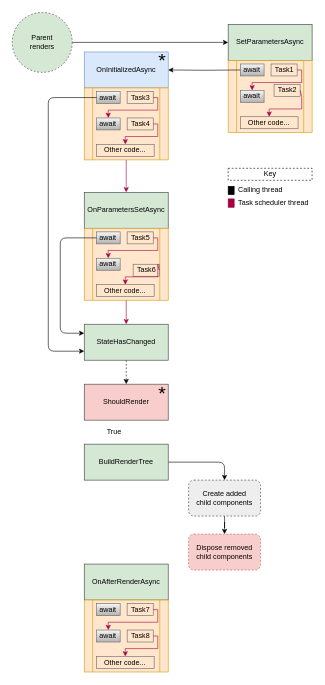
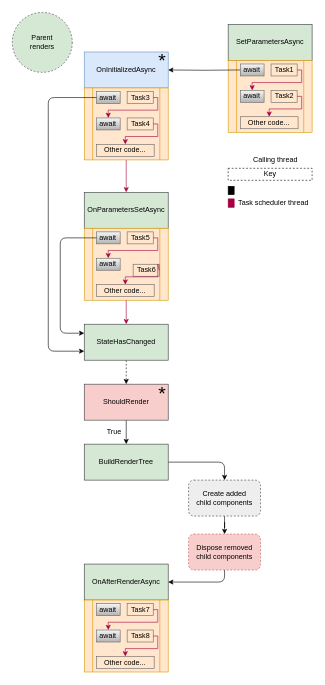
(148, 42) -> none
(287, 90) -> (284, 96)
(264, 190) -> (279, 160)
none -> (126, 438)
none -> (224, 578)
